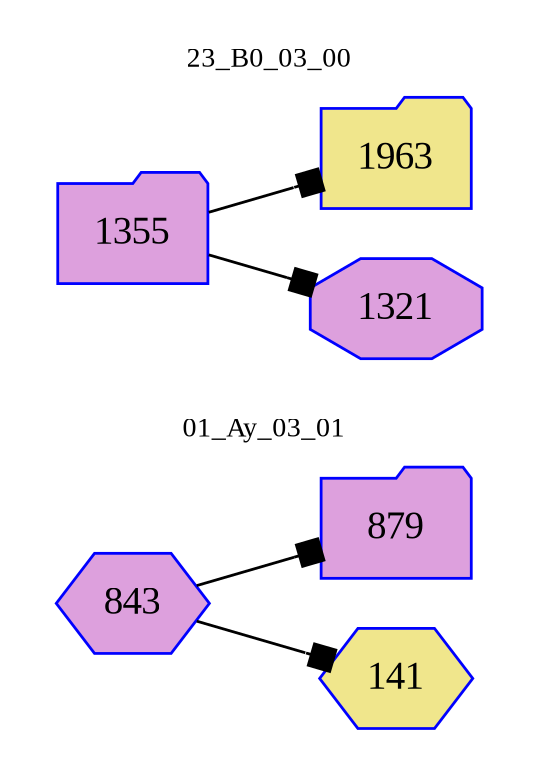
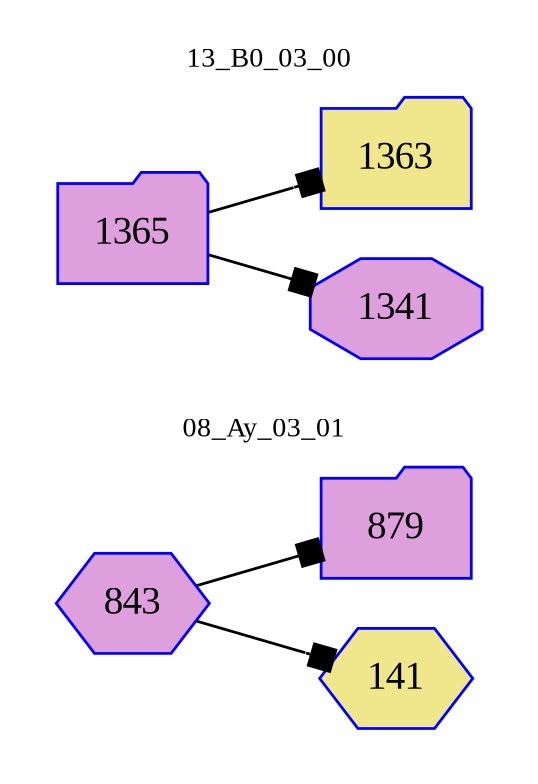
(270, 60) -> (270, 60)
(396, 158) -> (396, 158)
(133, 234) -> (133, 234)
(396, 309) -> (396, 309)
(265, 430) -> (265, 430)
